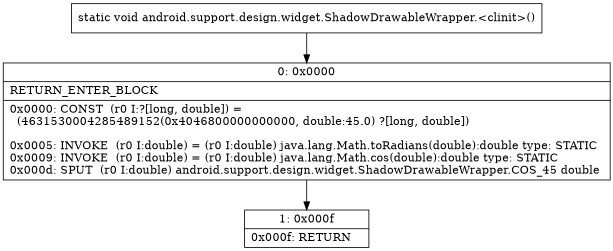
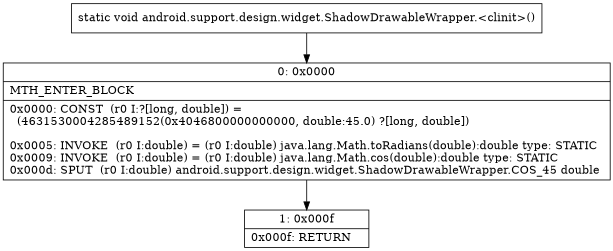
(84, 91) -> (72, 91)
